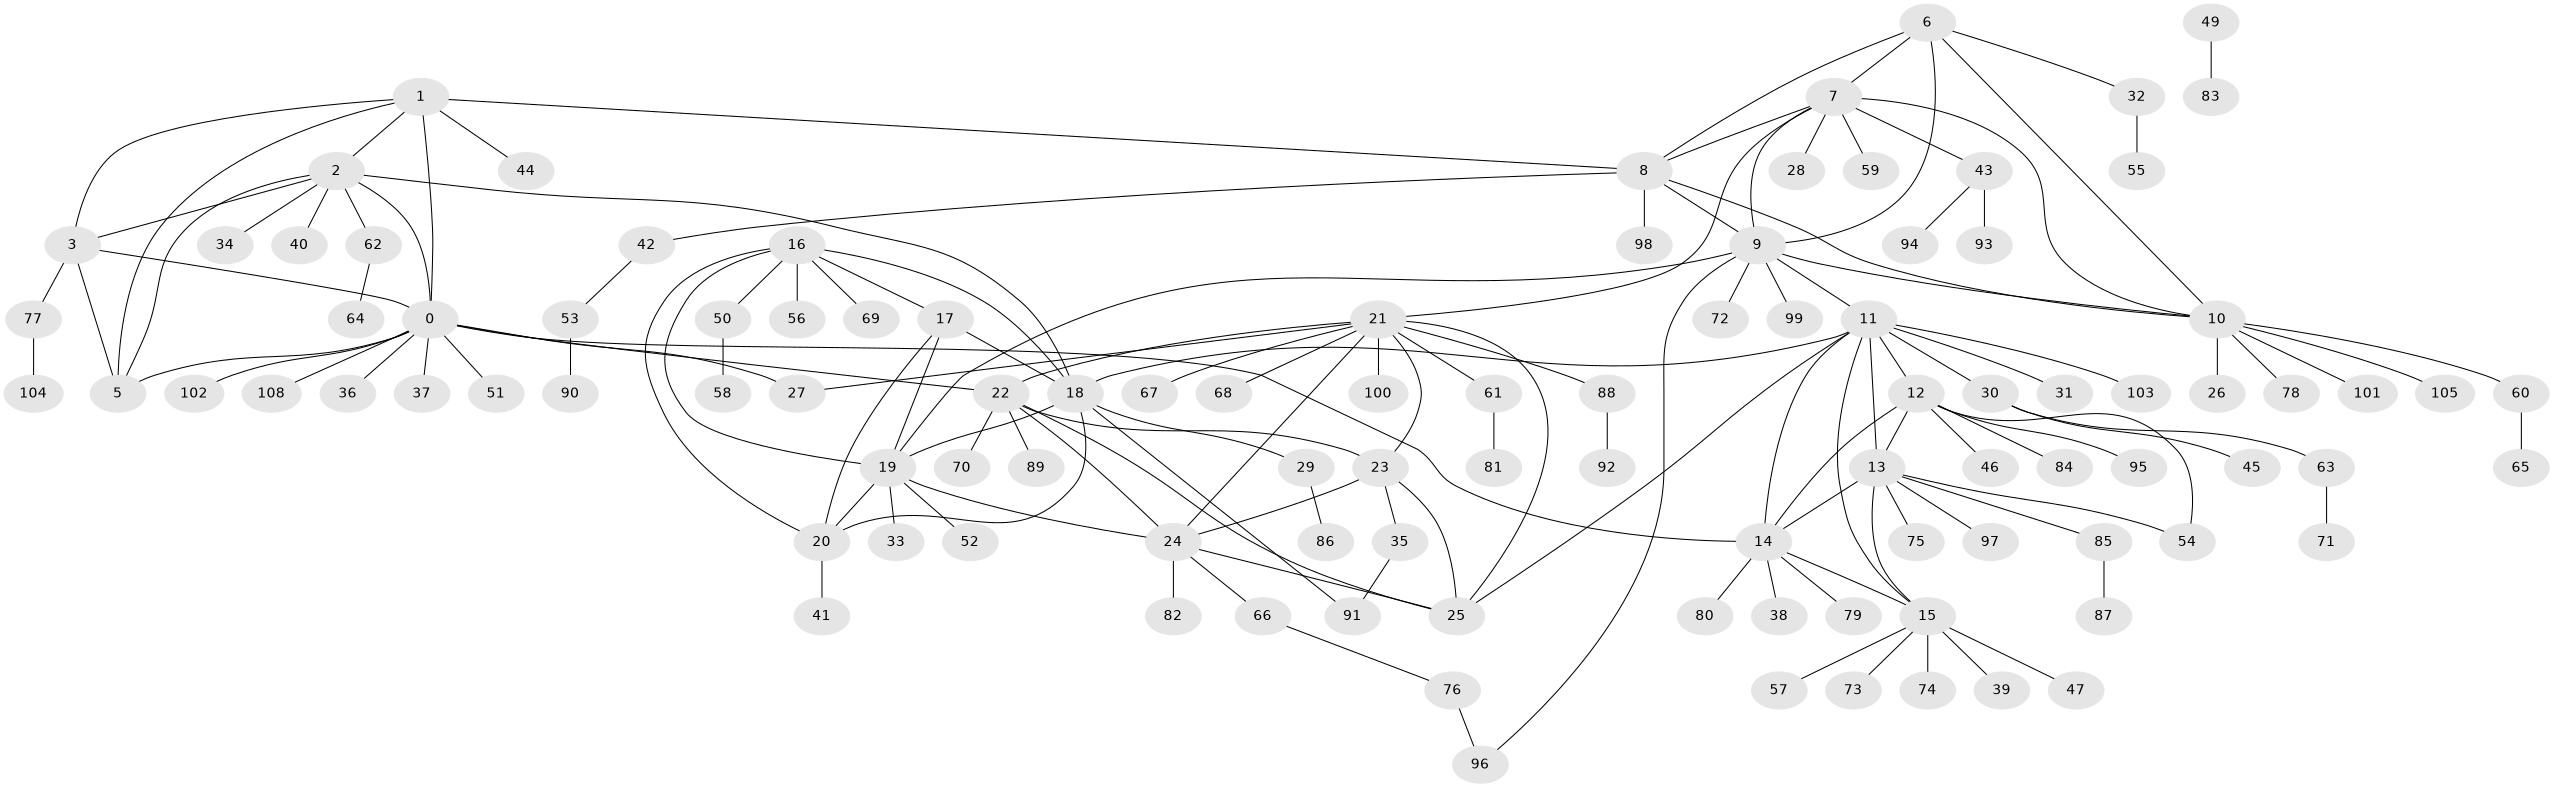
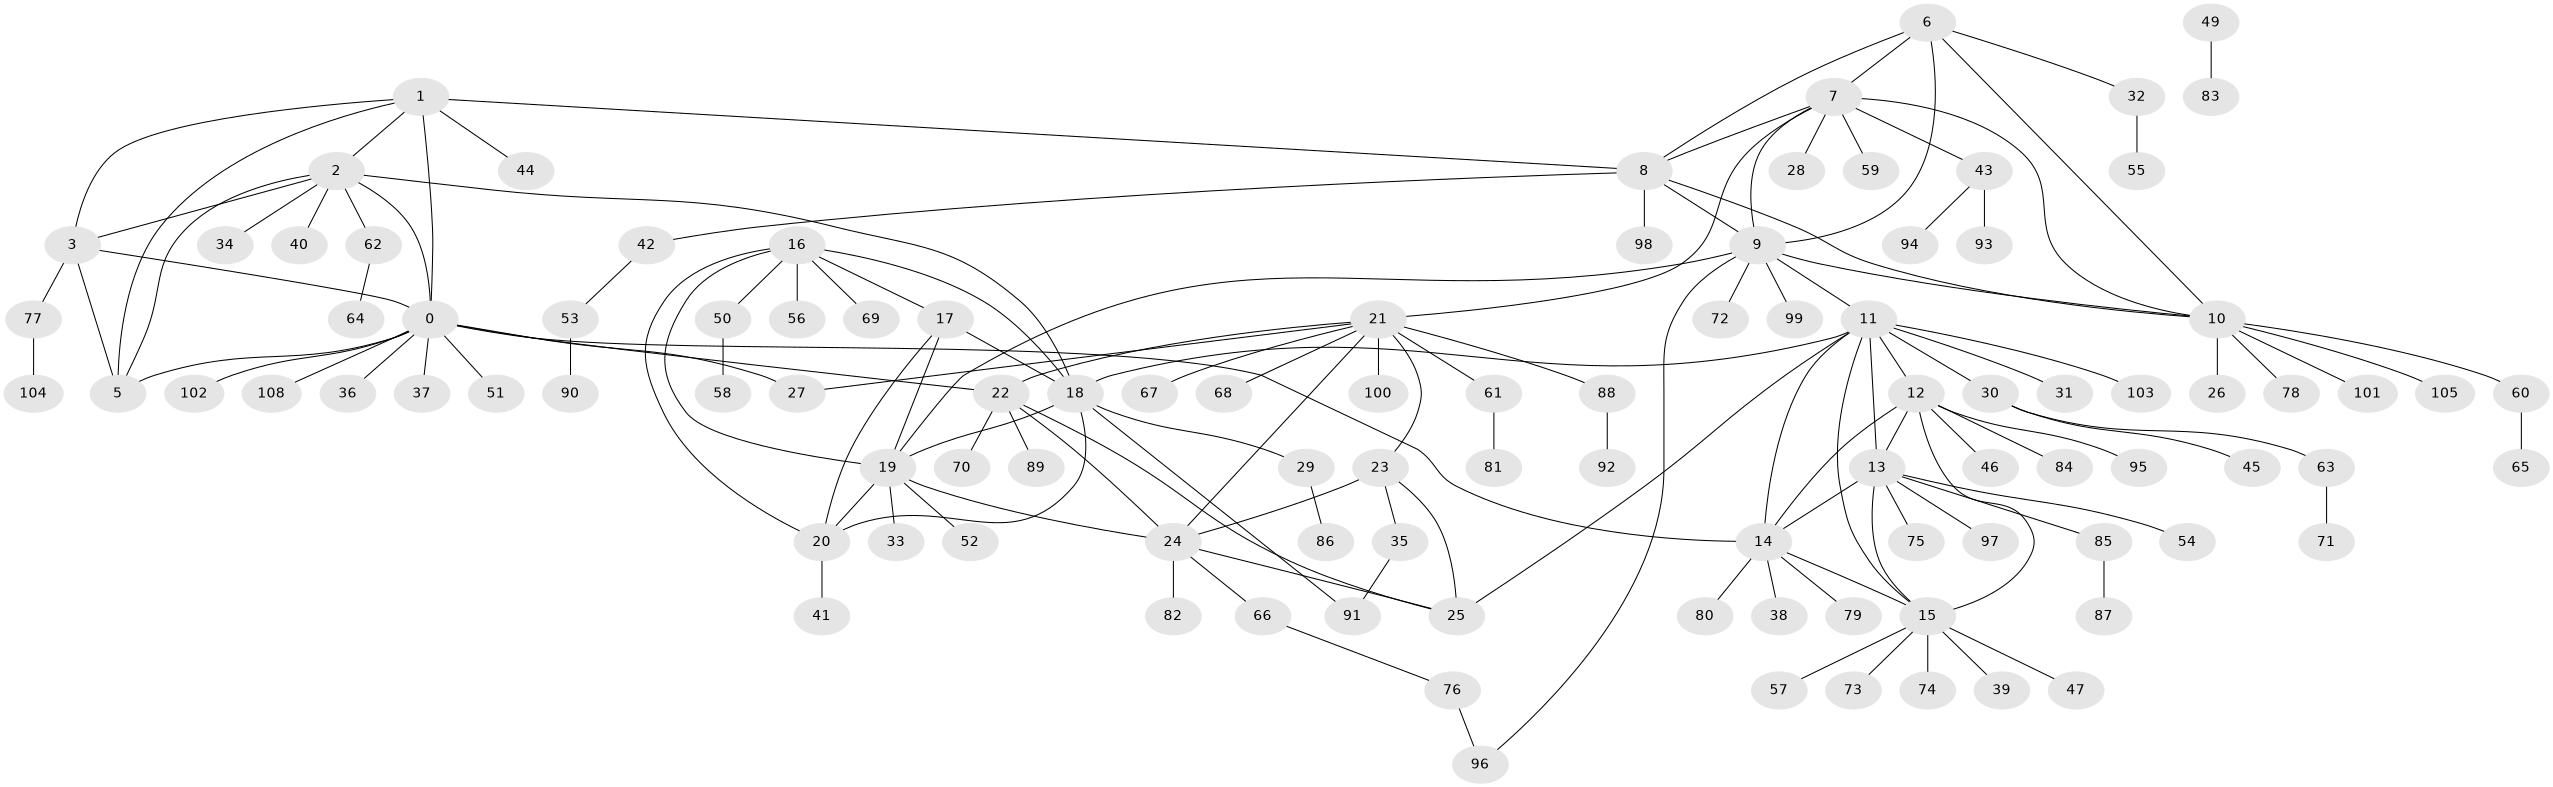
(2100, 414) -> (2029, 527)
(1547, 426) -> none
(1225, 431) -> none
